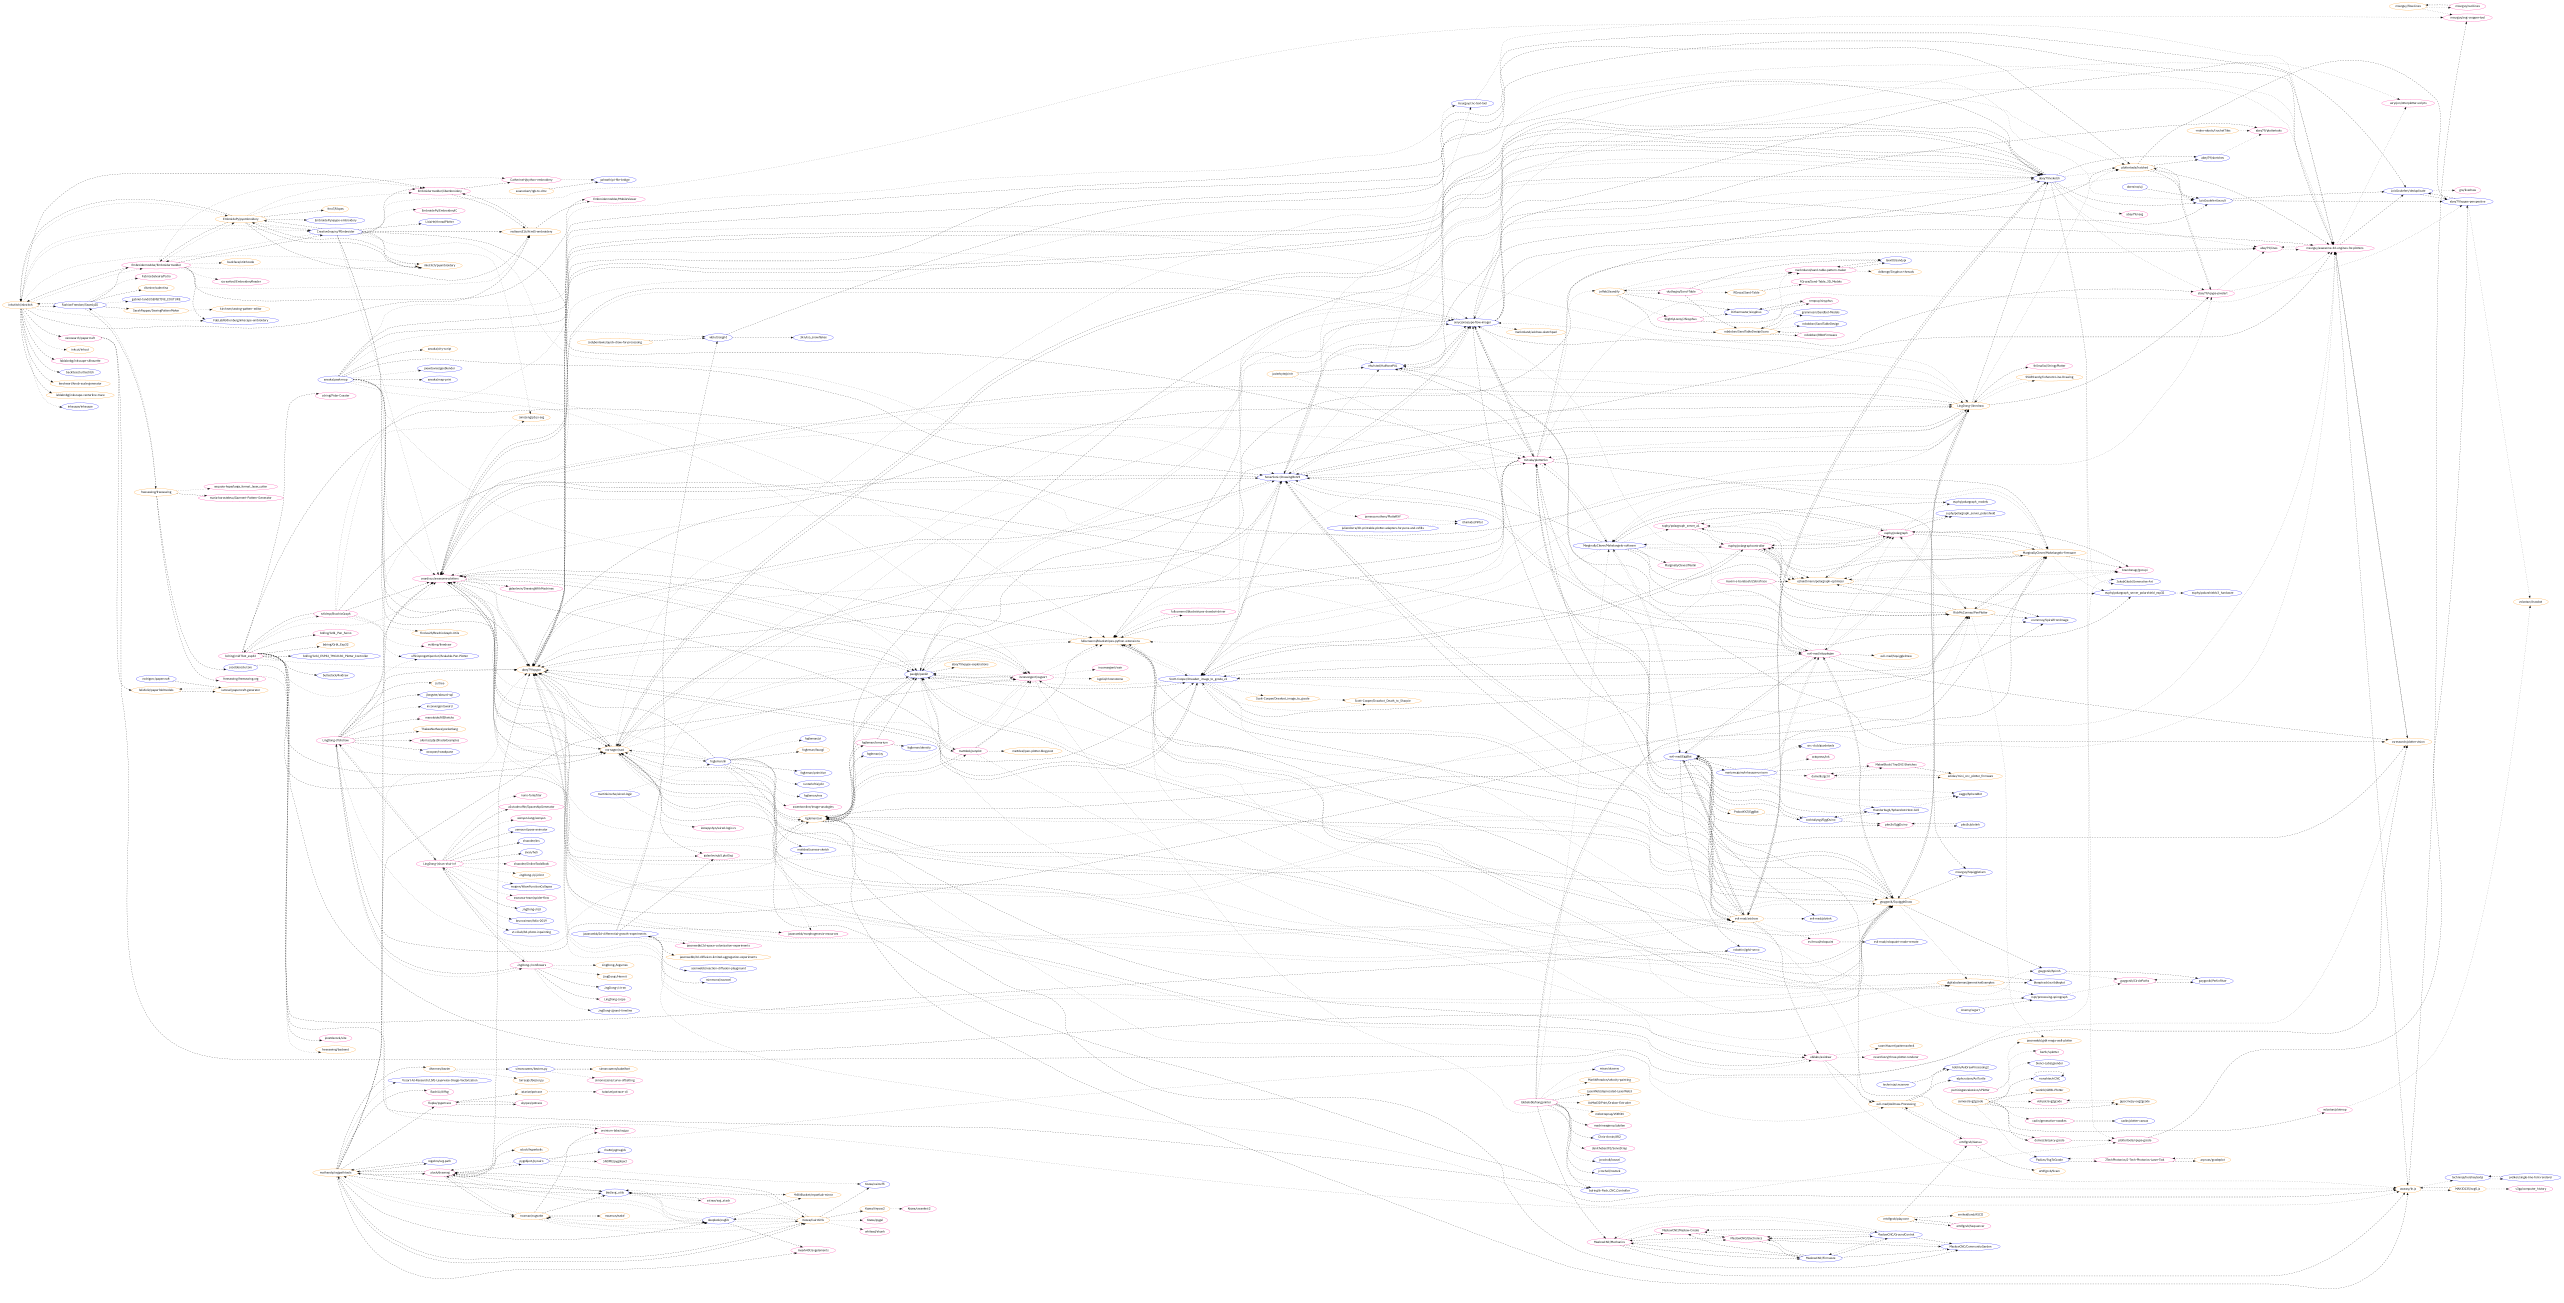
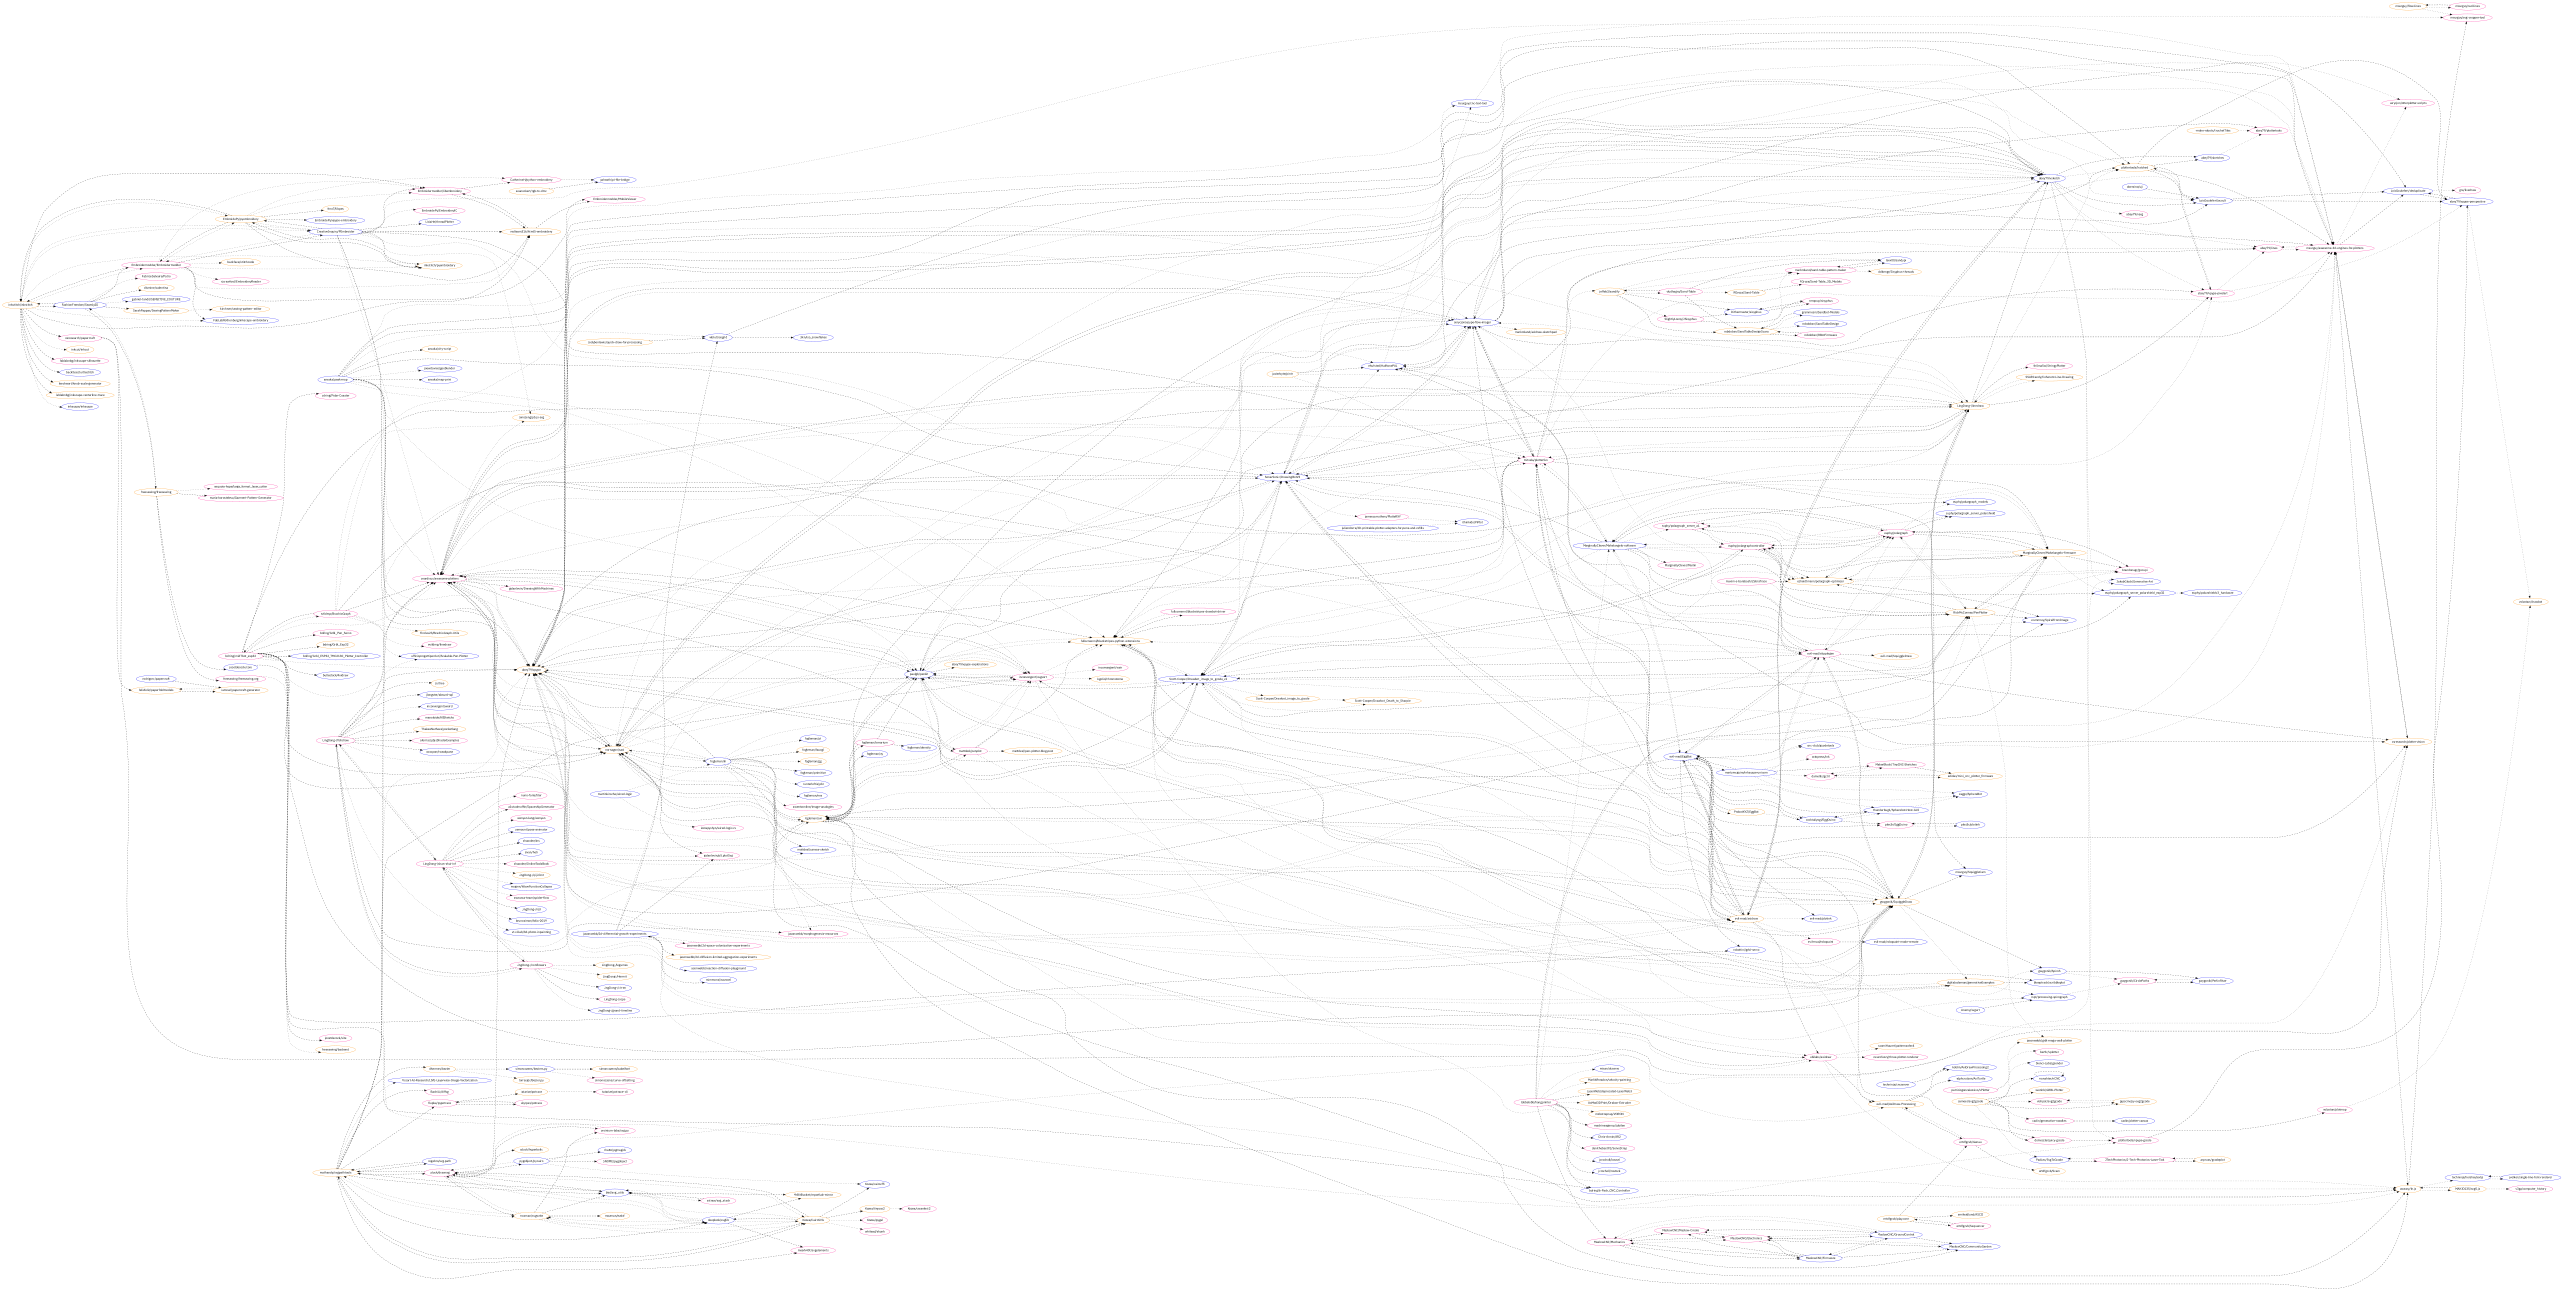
none -> (813, 761)
